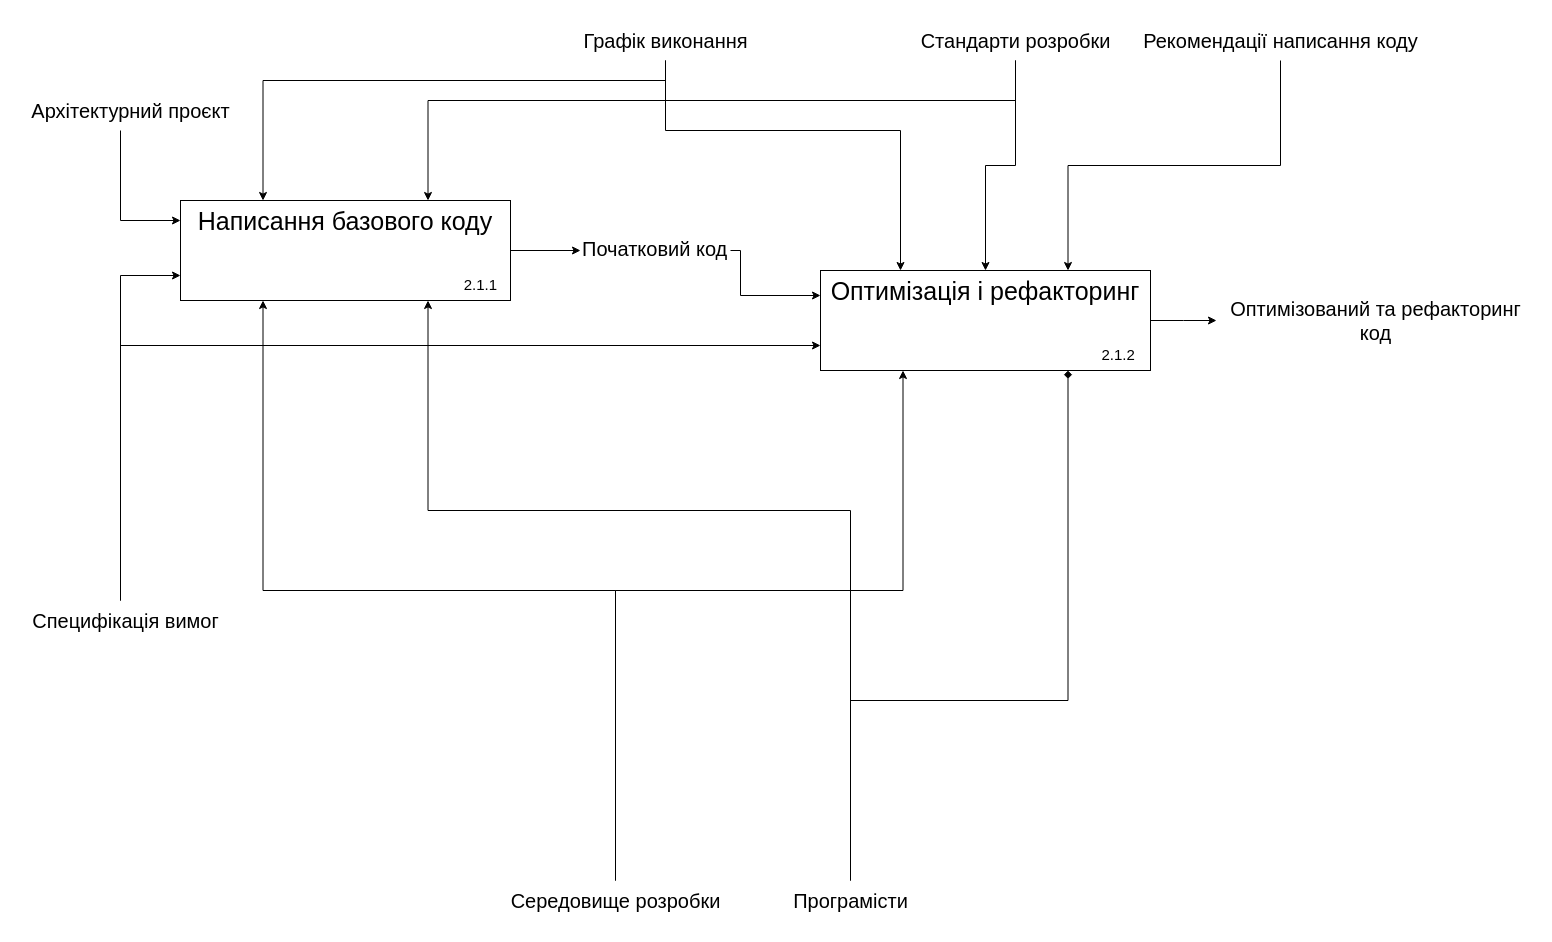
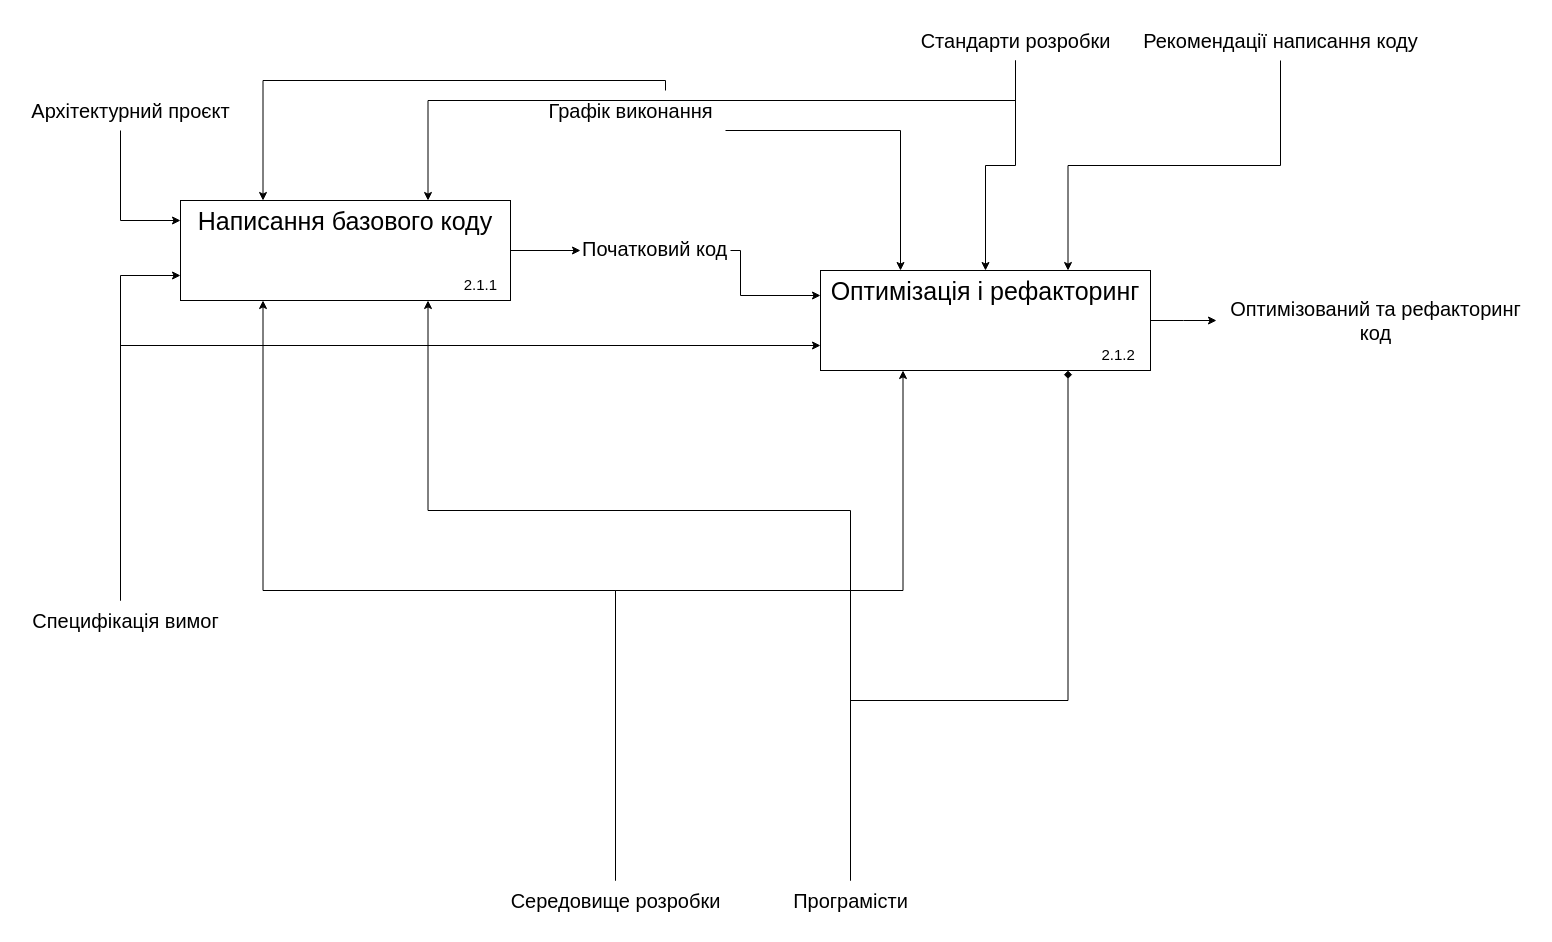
(666, 41) -> (631, 111)
